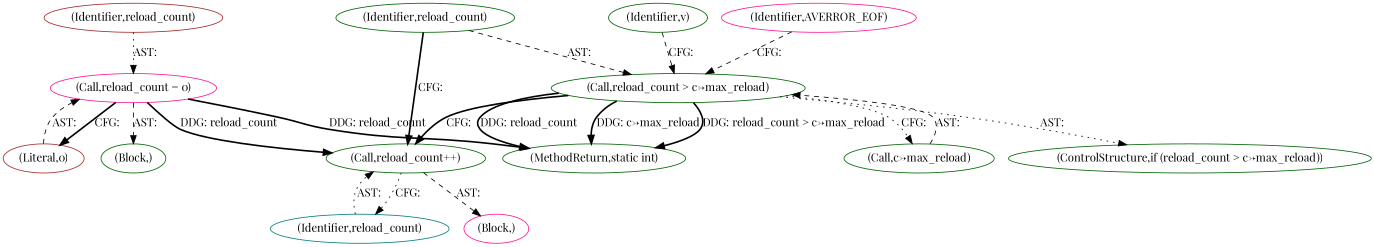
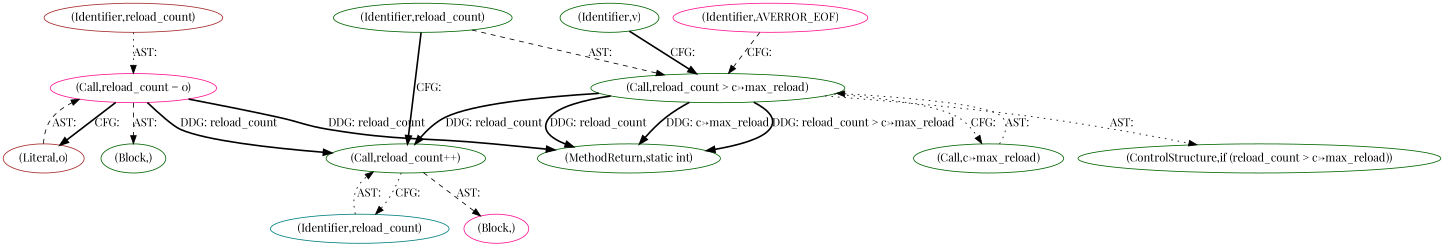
(667, 49) -> (659, 50)
(882, 103) -> (939, 102)
(460, 123) -> (494, 123)
